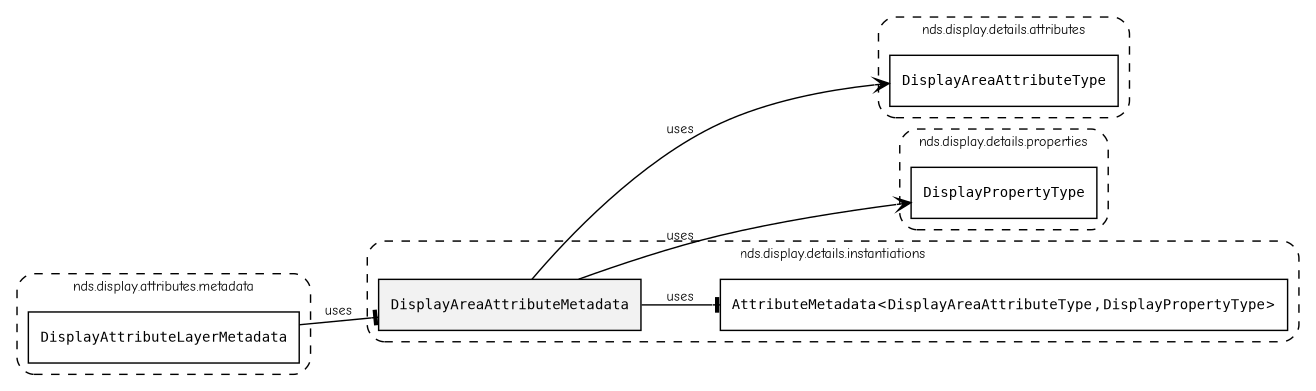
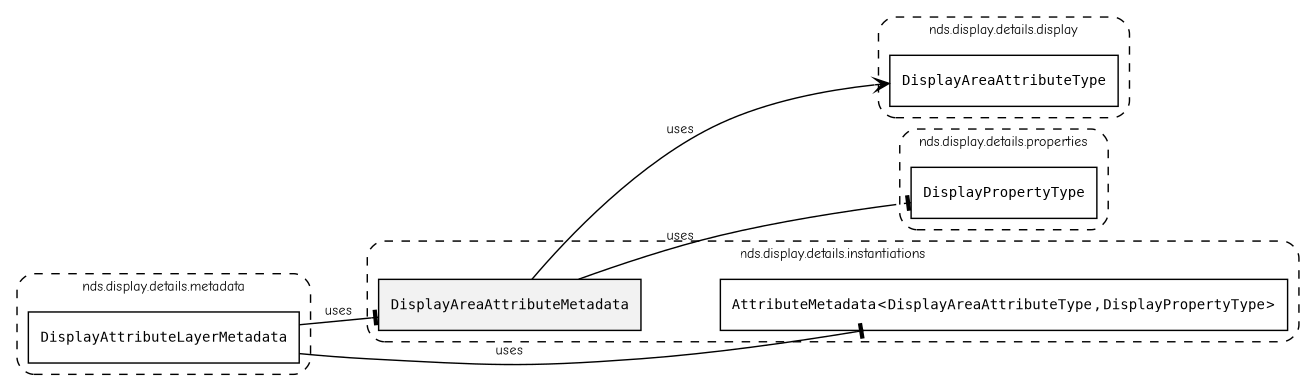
(1004, 30) -> (1004, 30)
(735, 232) -> (735, 232)
(164, 287) -> (164, 287)
(677, 305) -> (579, 363)
